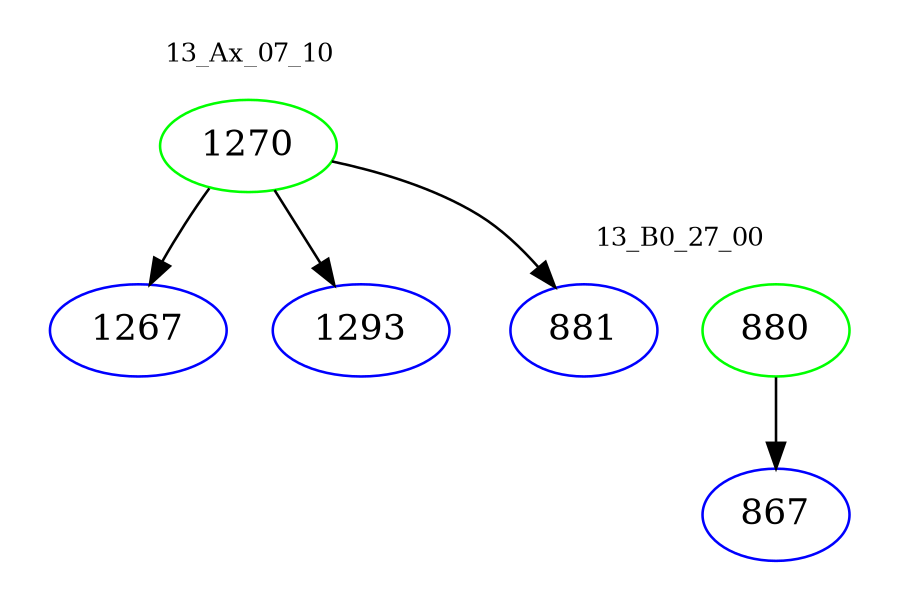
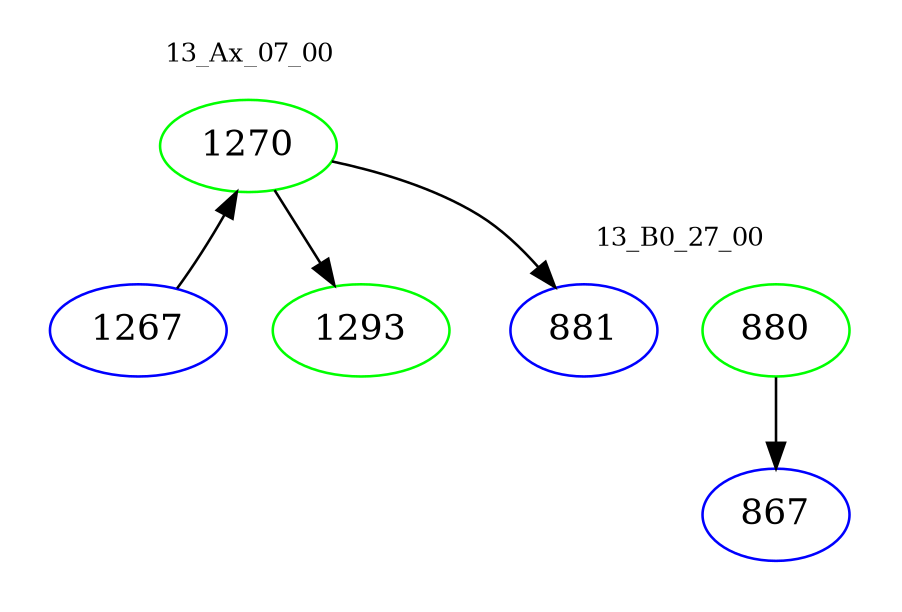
(250, 55) -> (250, 55)
(185, 224) -> (202, 252)
(361, 330) -> (361, 330)
